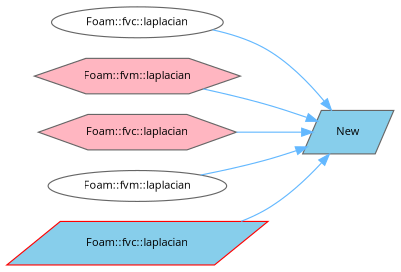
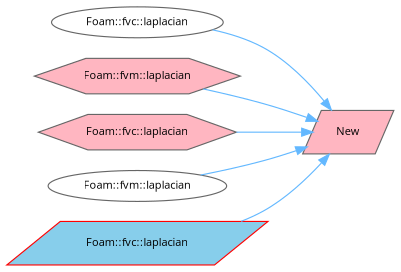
(348, 132) -> (348, 132)
